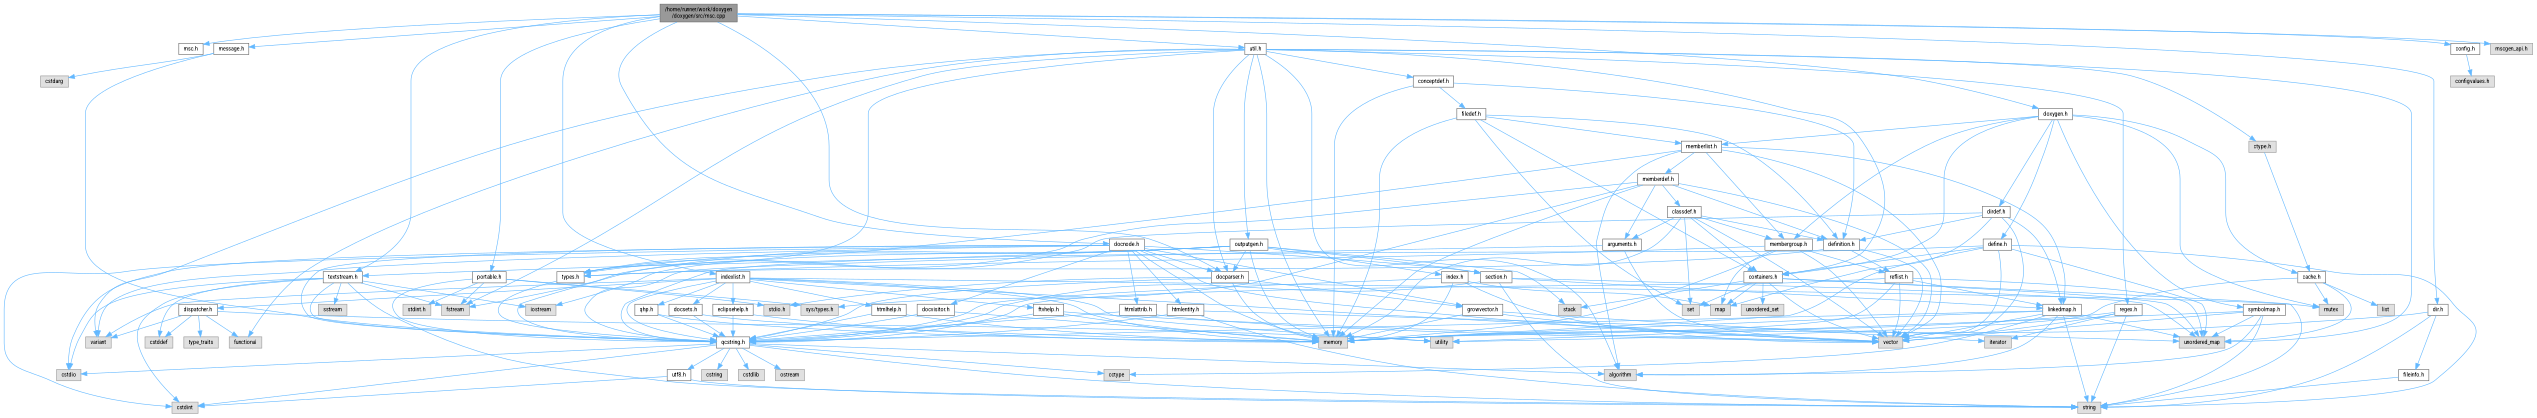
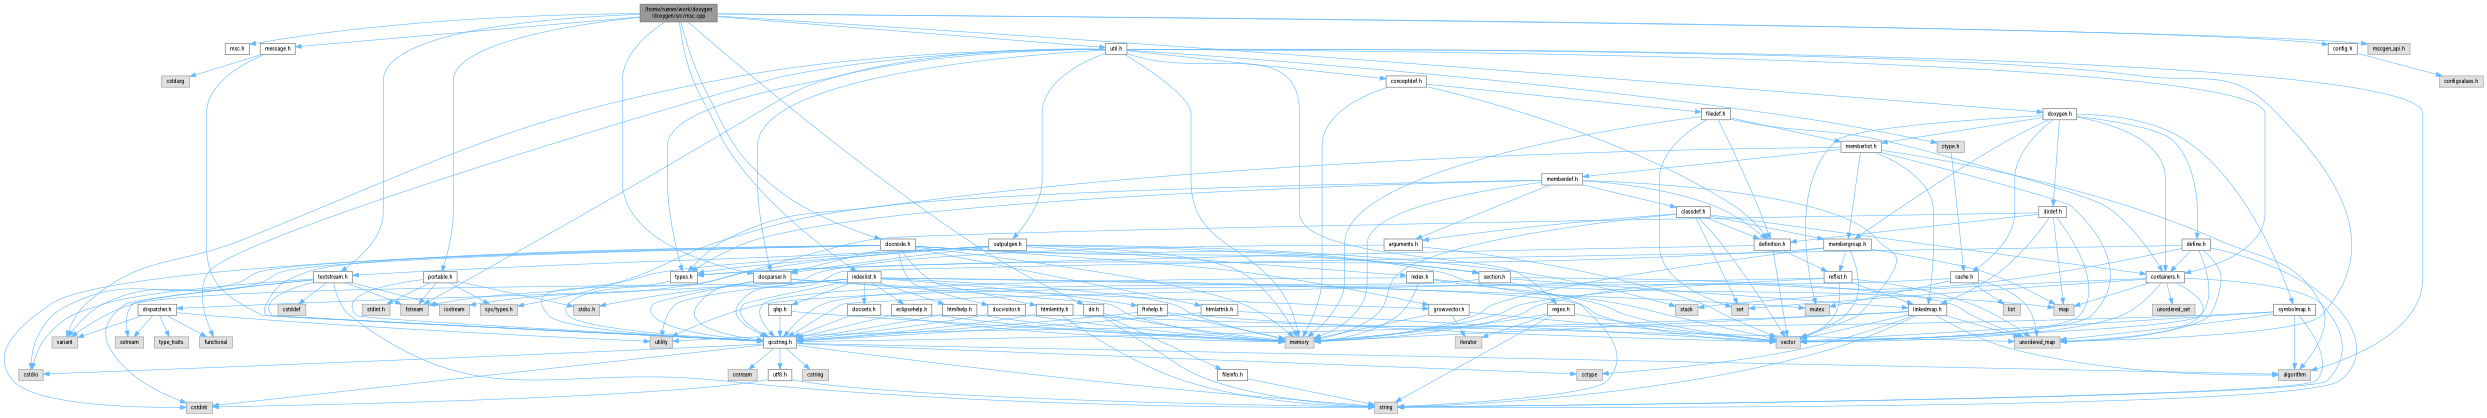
(181, 324) -> (145, 324)
(751, 375) -> none
